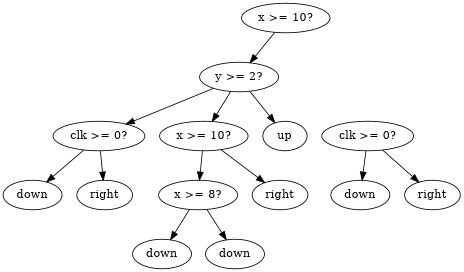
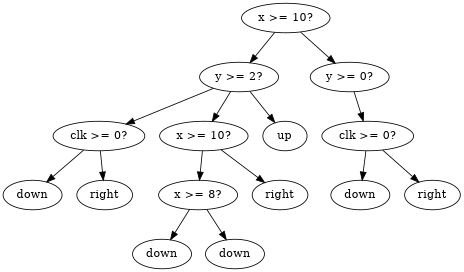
none -> (350, 77)
